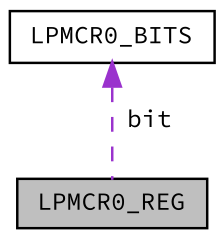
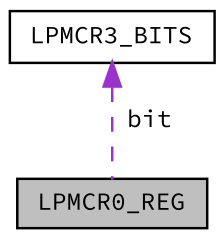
(112, 37) -> (112, 37)
